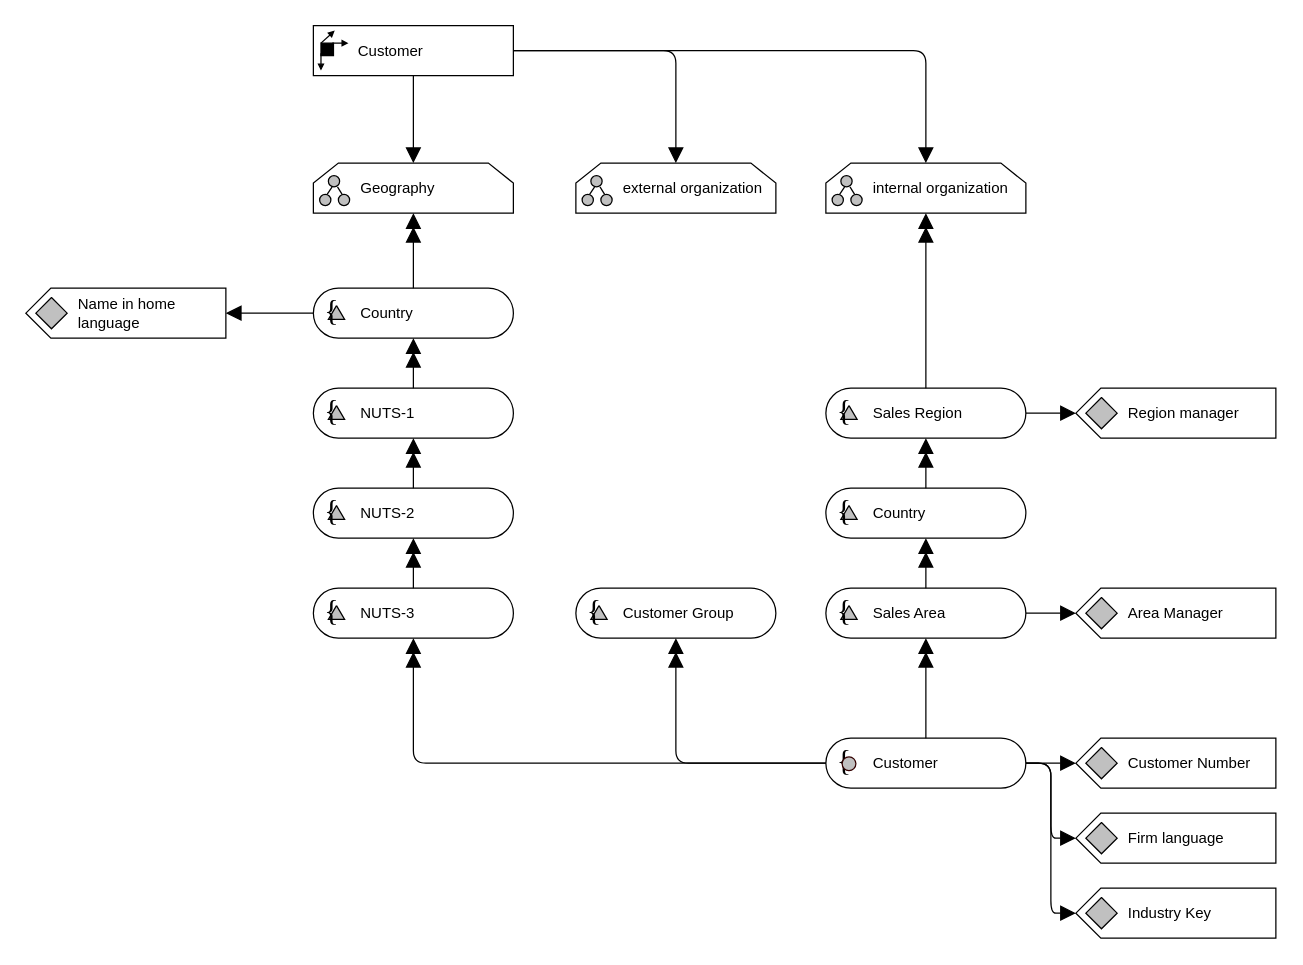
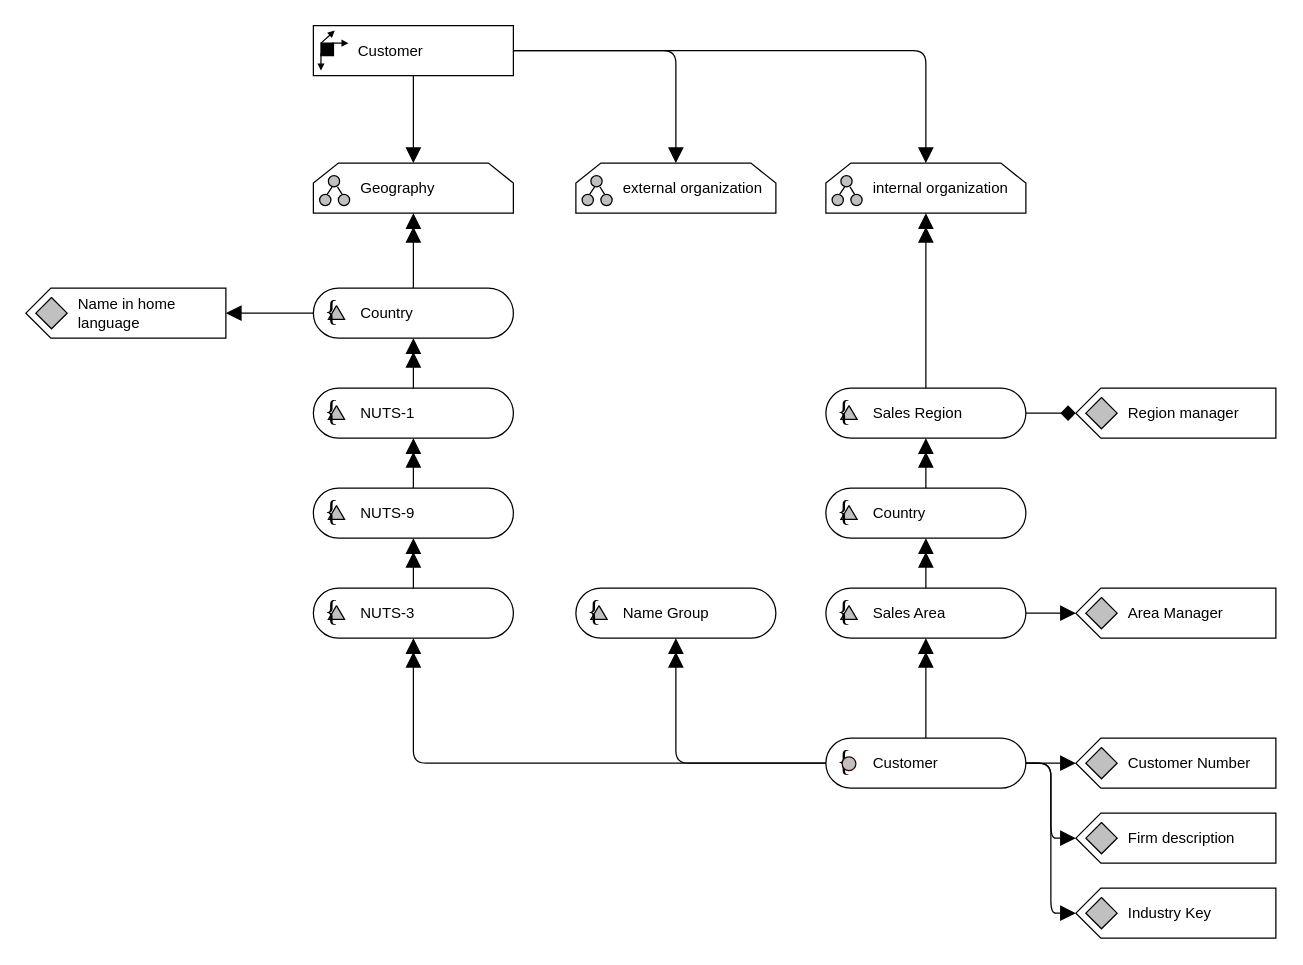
(1059, 413) -> (1059, 413)
(386, 513) -> (386, 513)
(680, 613) -> (663, 613)
(1177, 838) -> (1188, 838)
